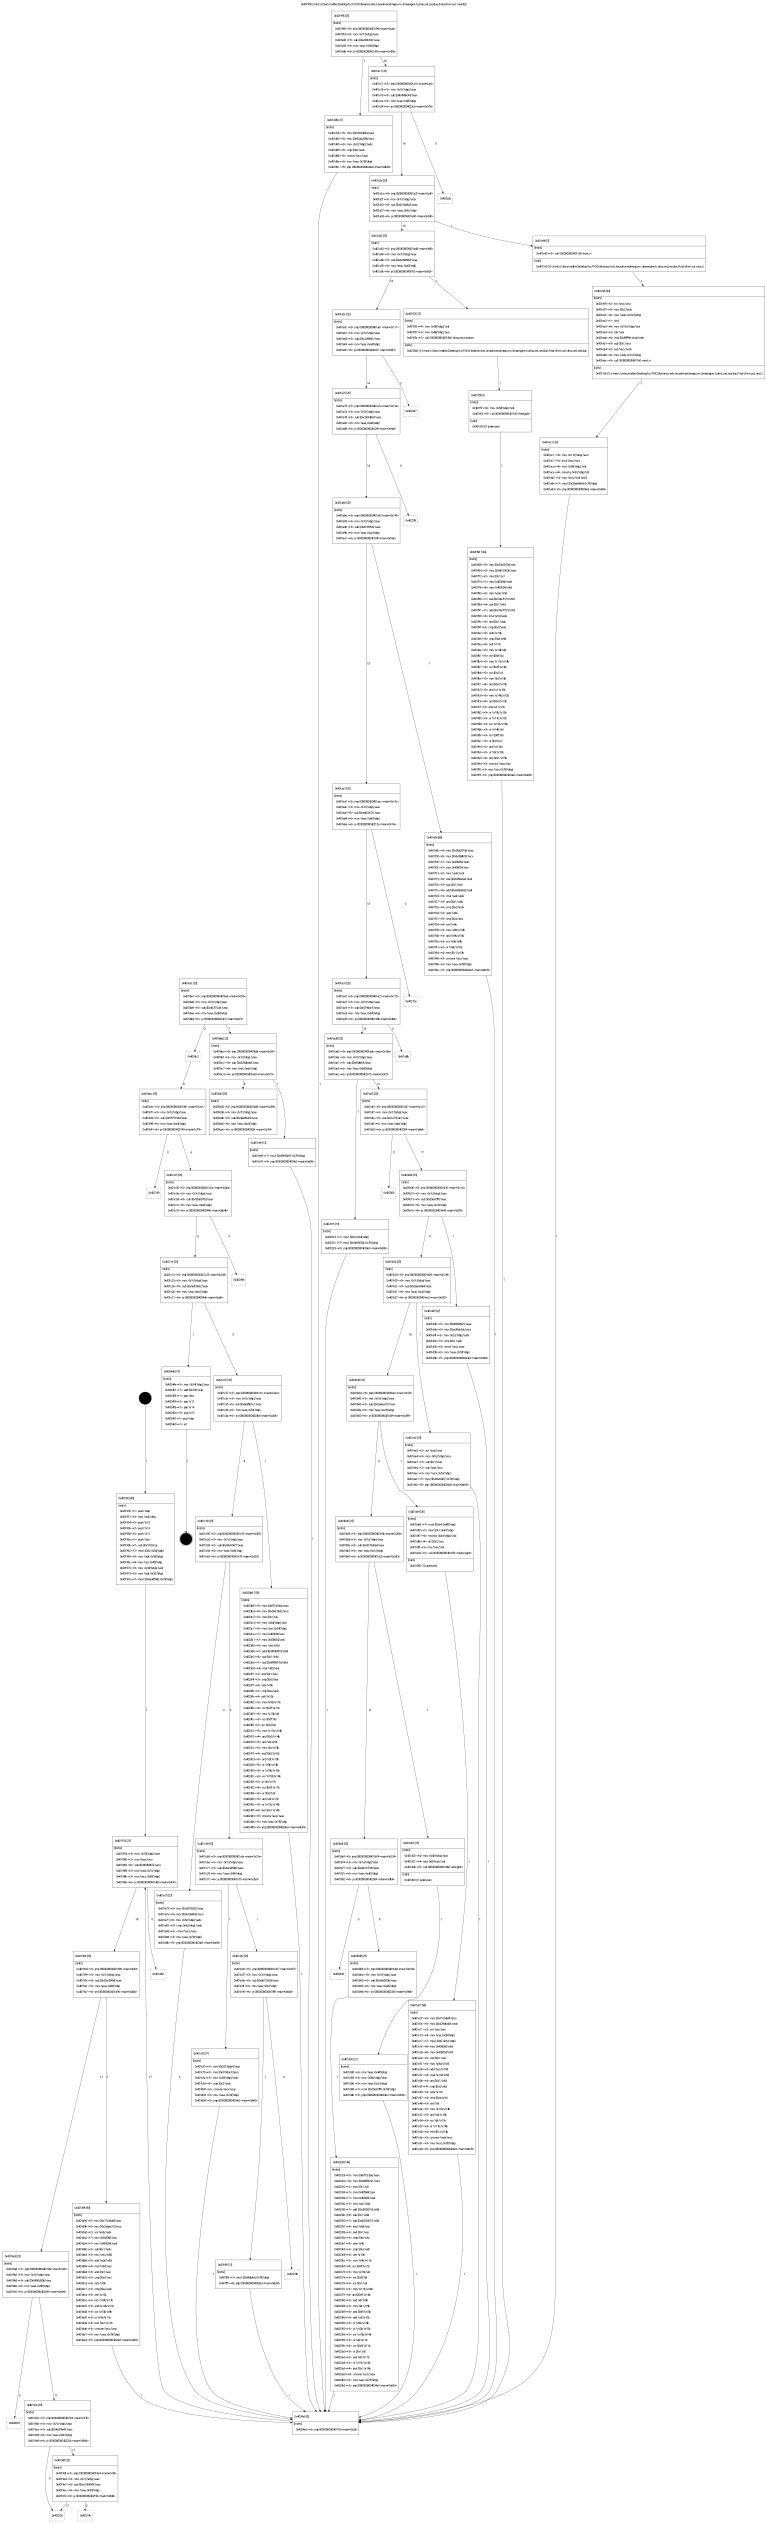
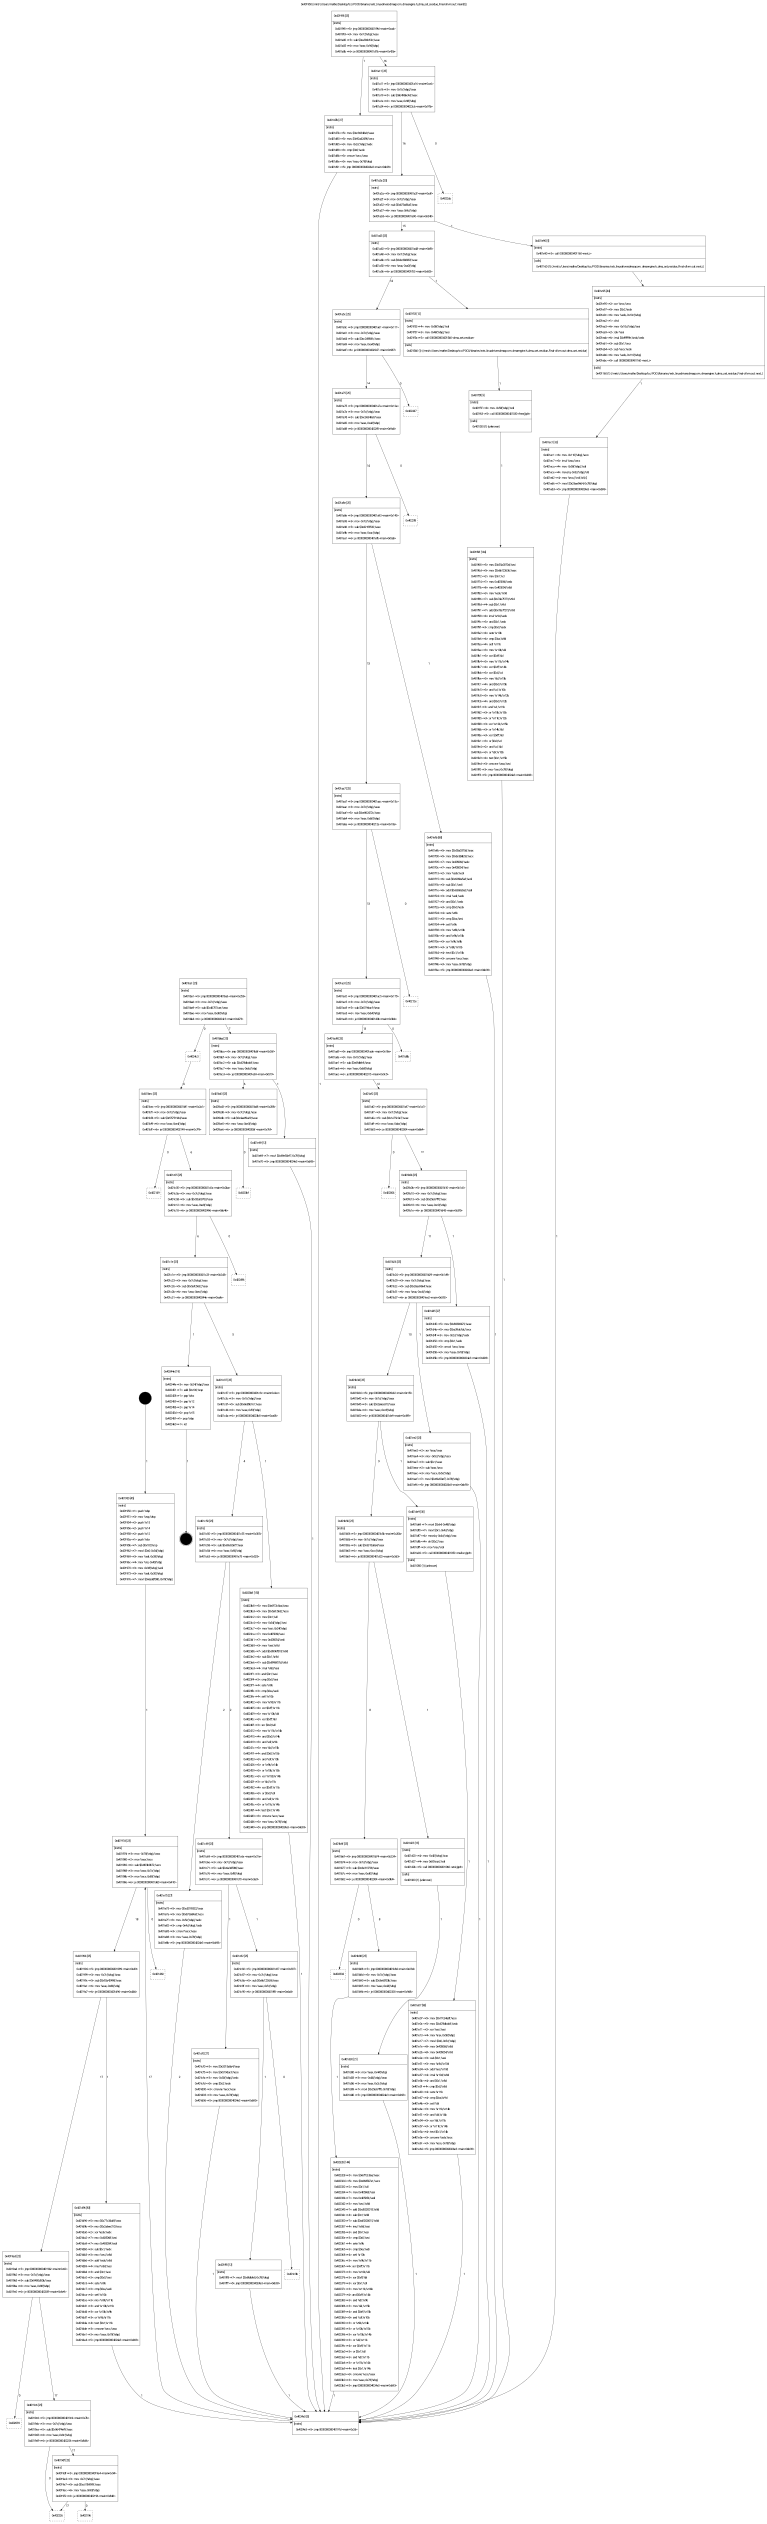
none -> (243, 1193)
(355, 1237) -> none
